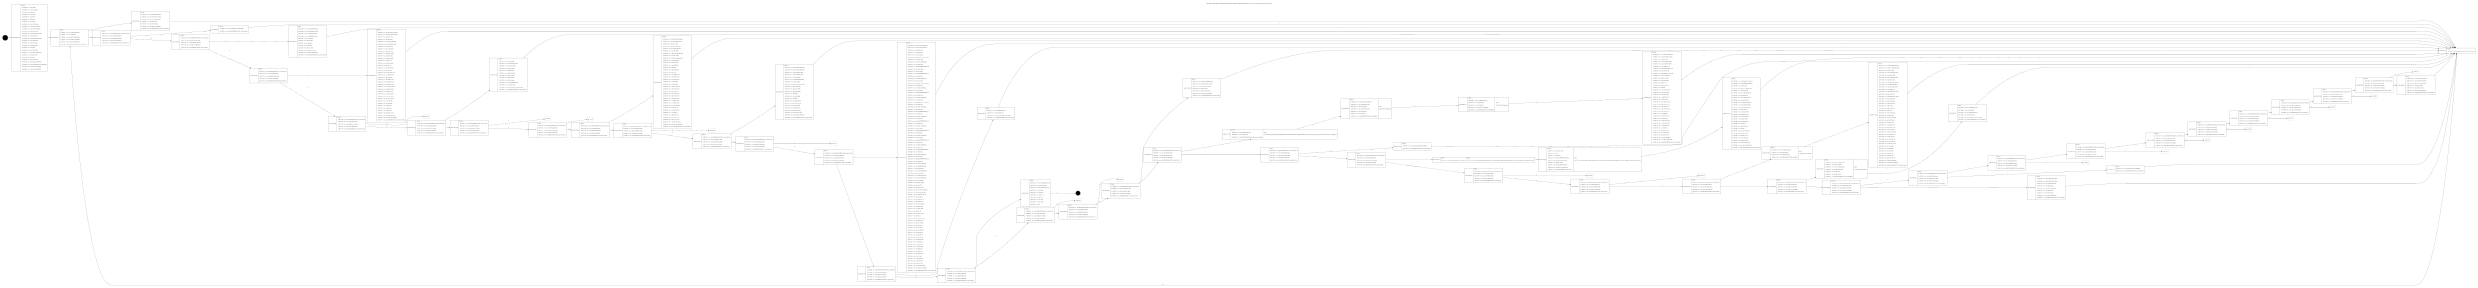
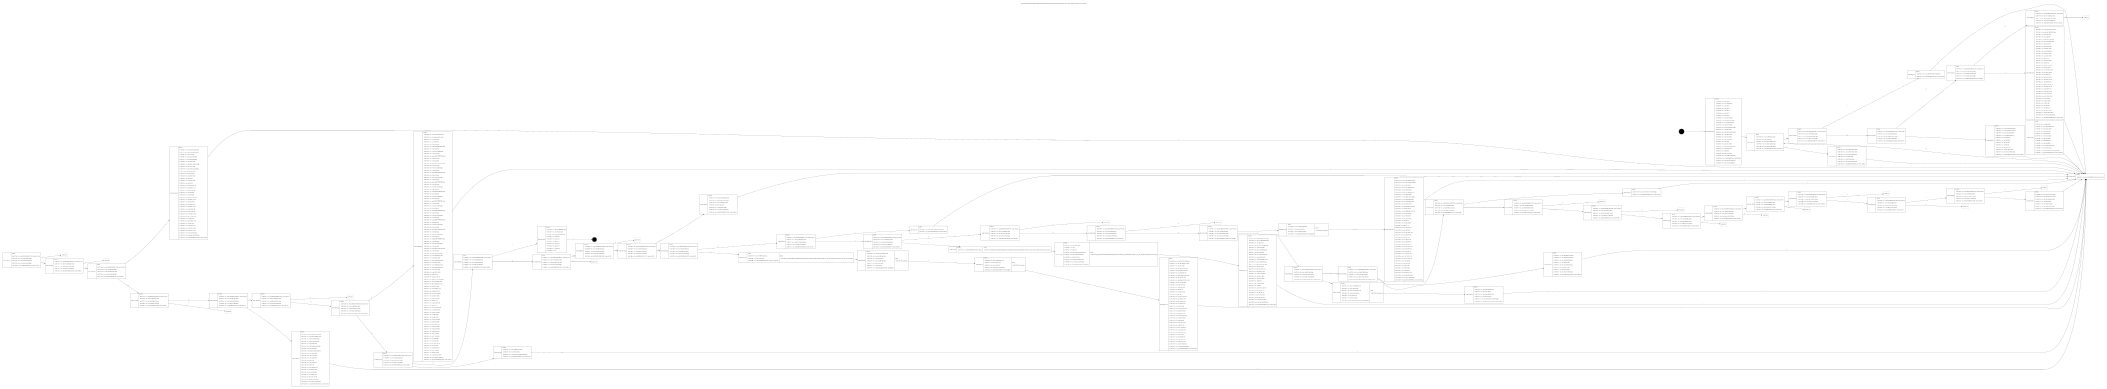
(427, 128) -> none
